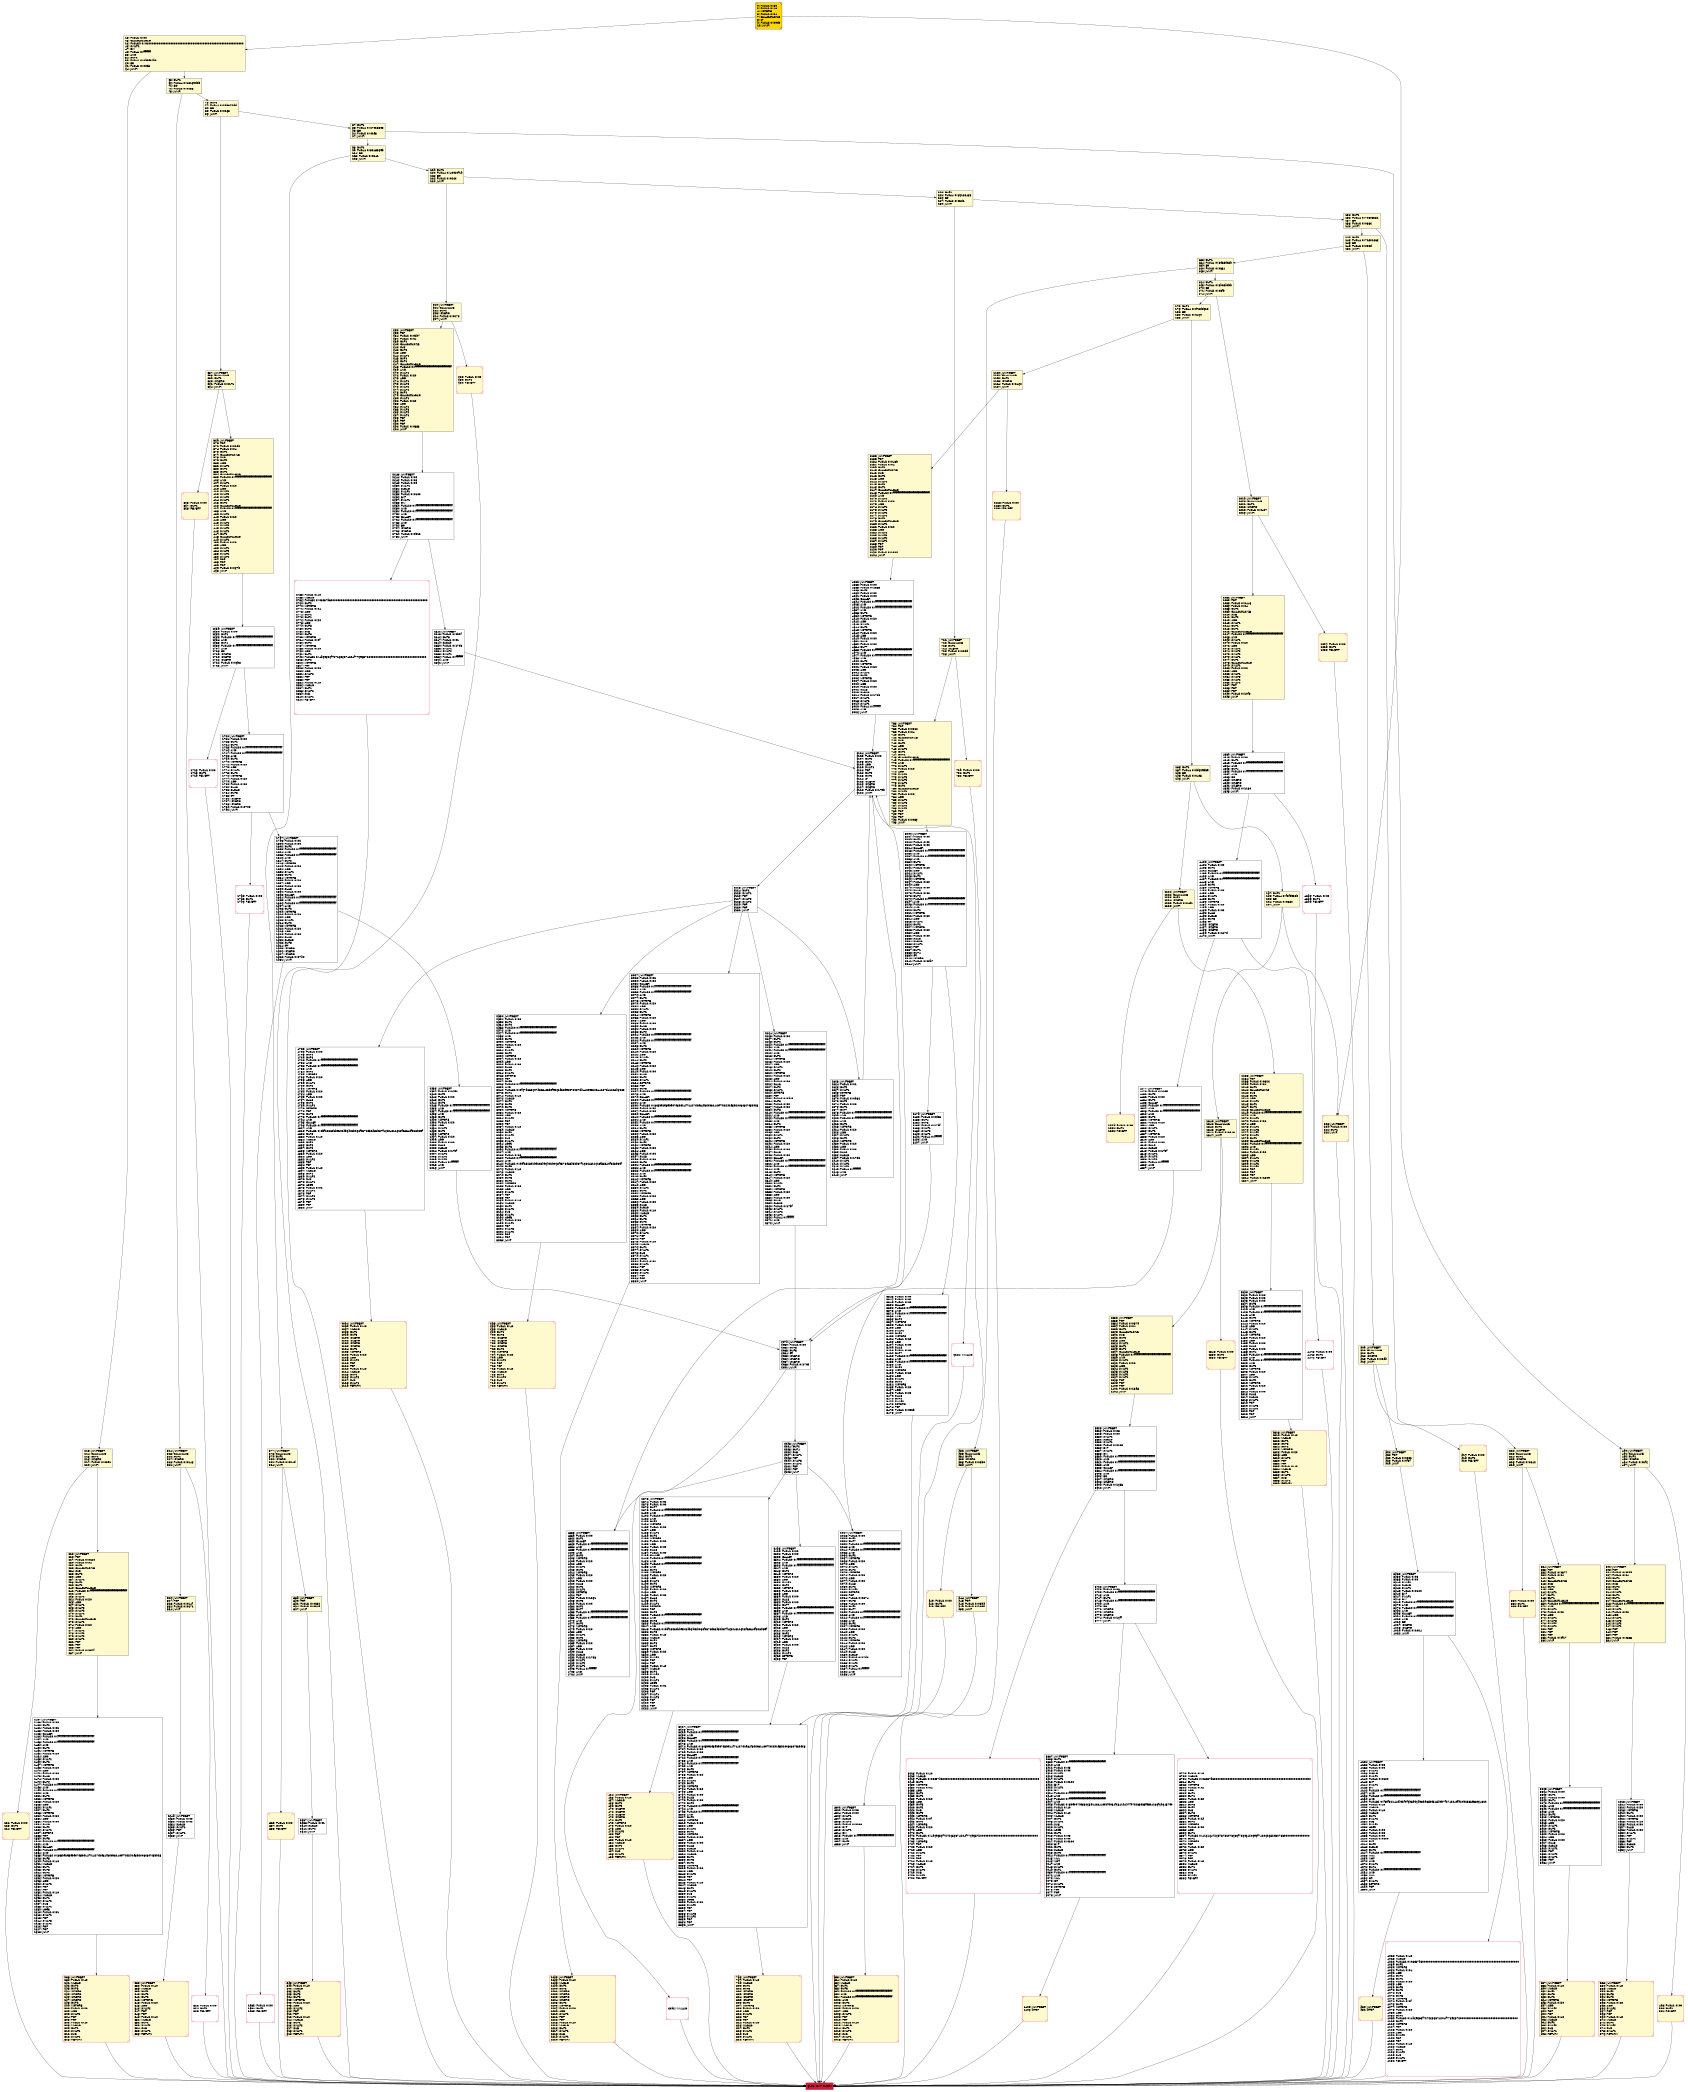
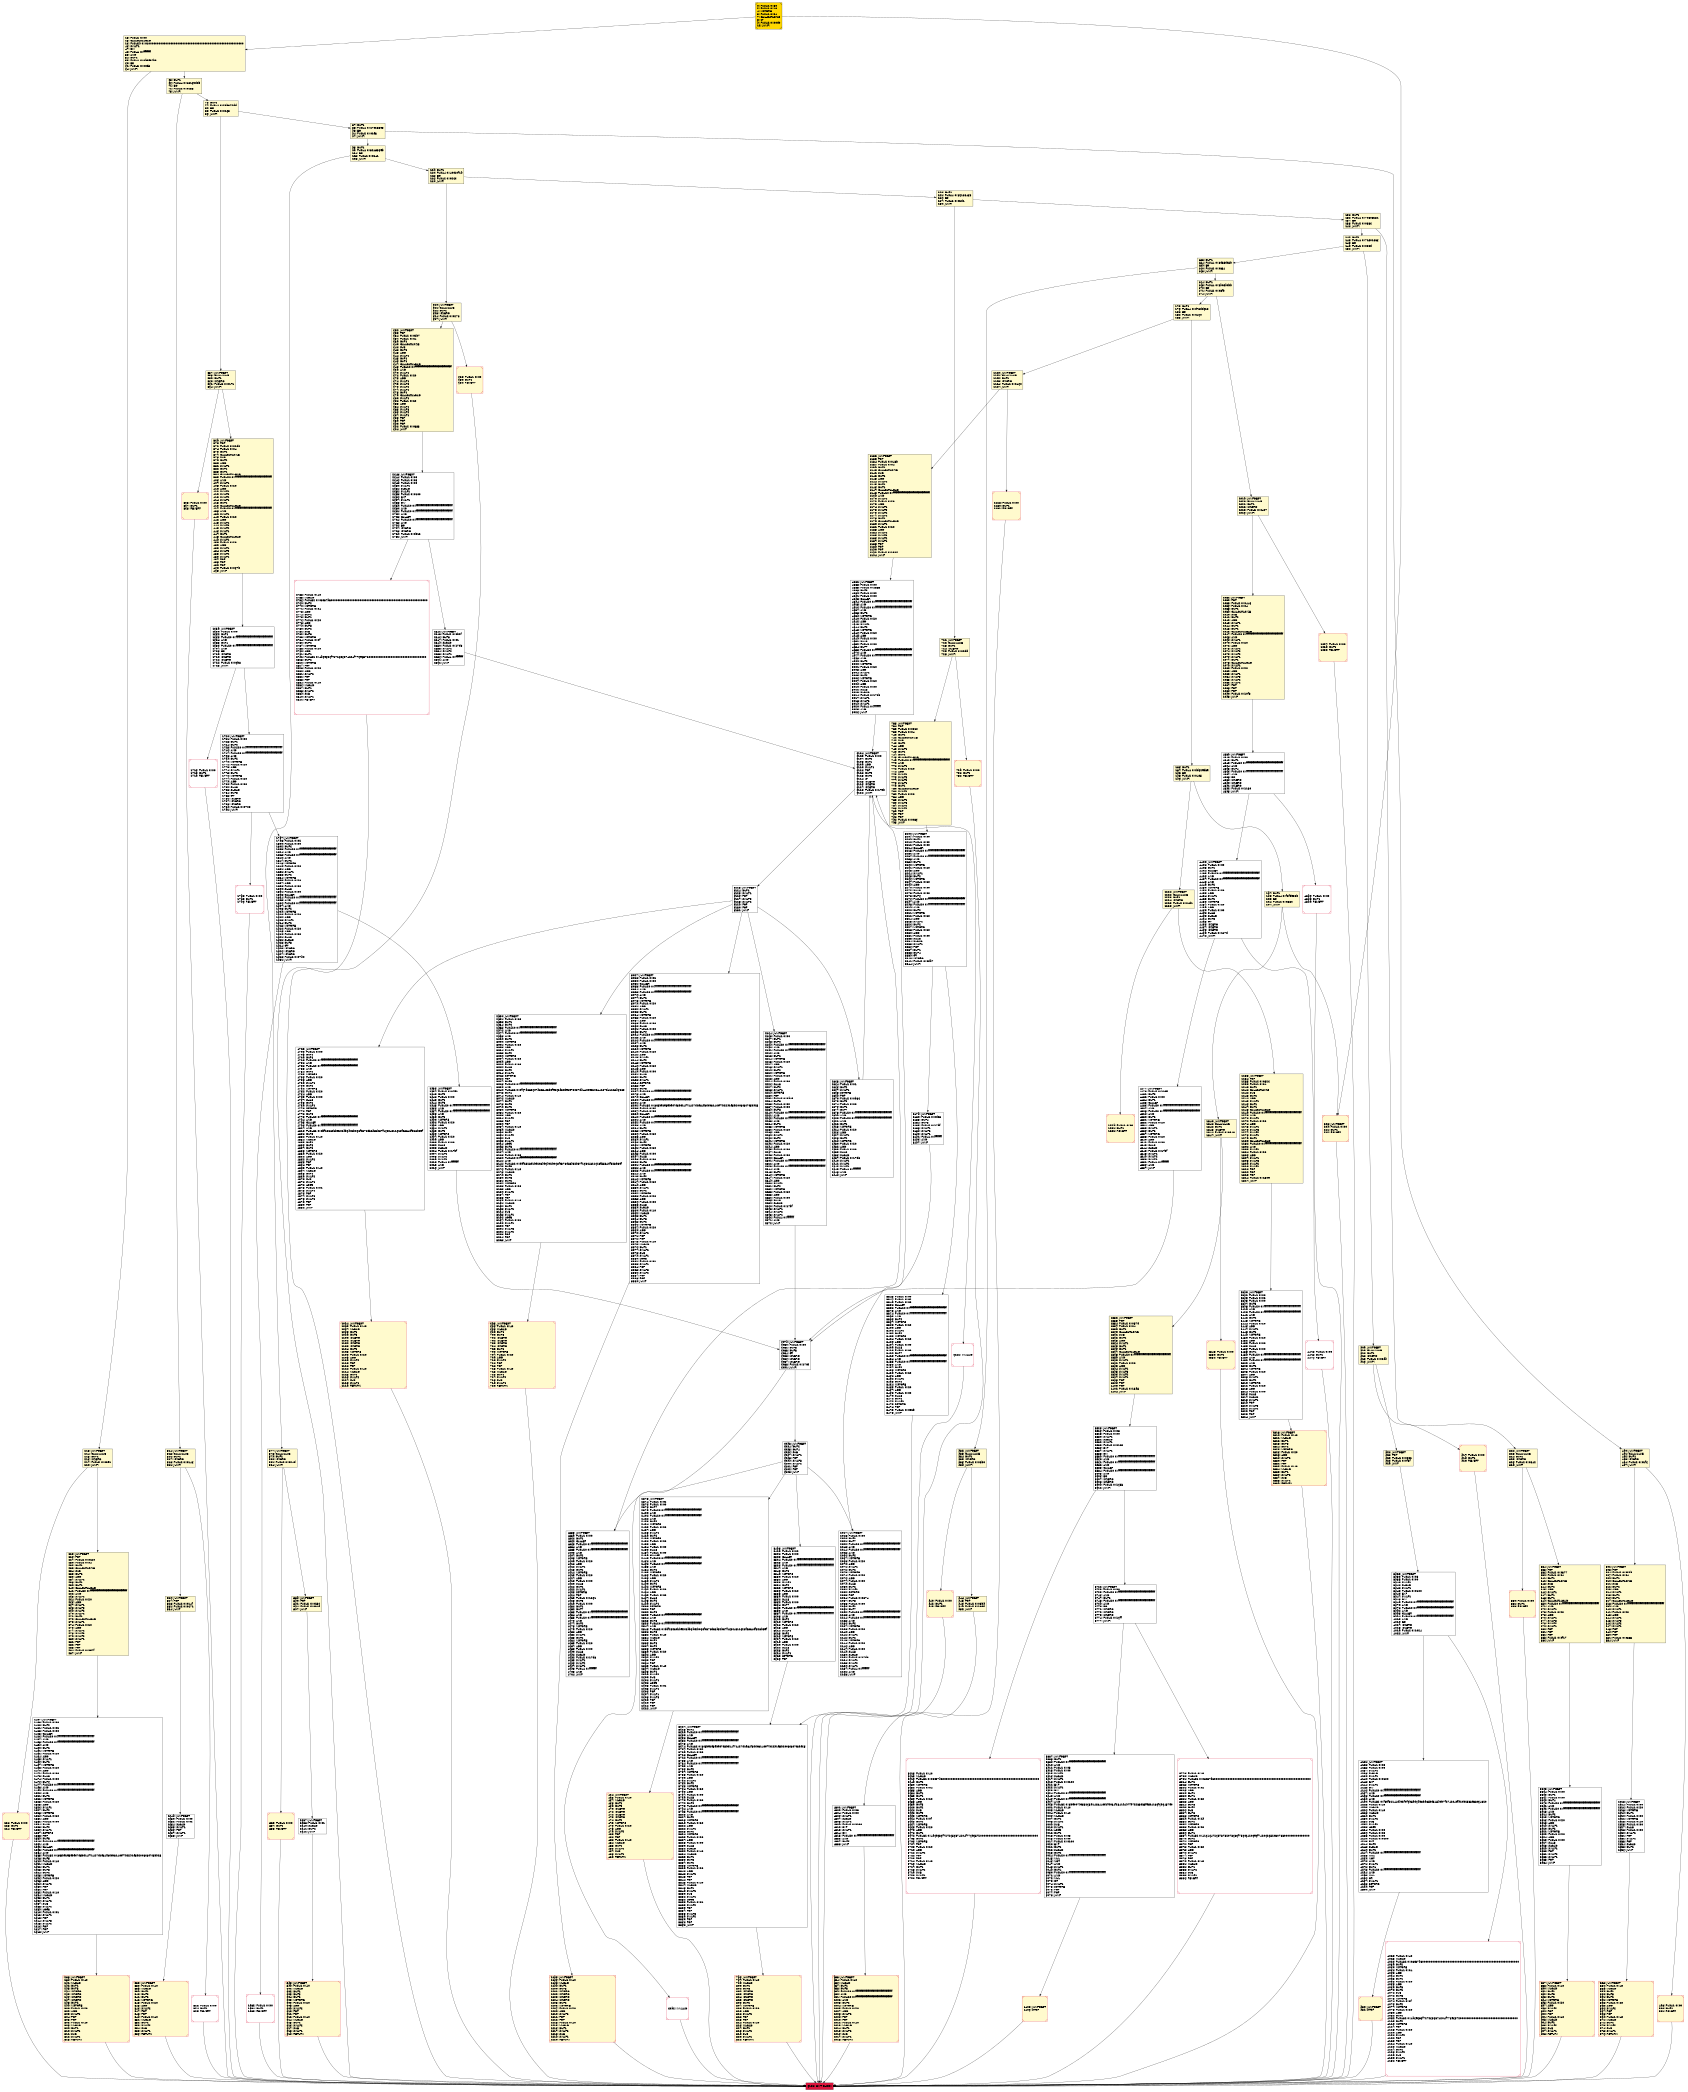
(1335, 1129) -> (1335, 1129)
